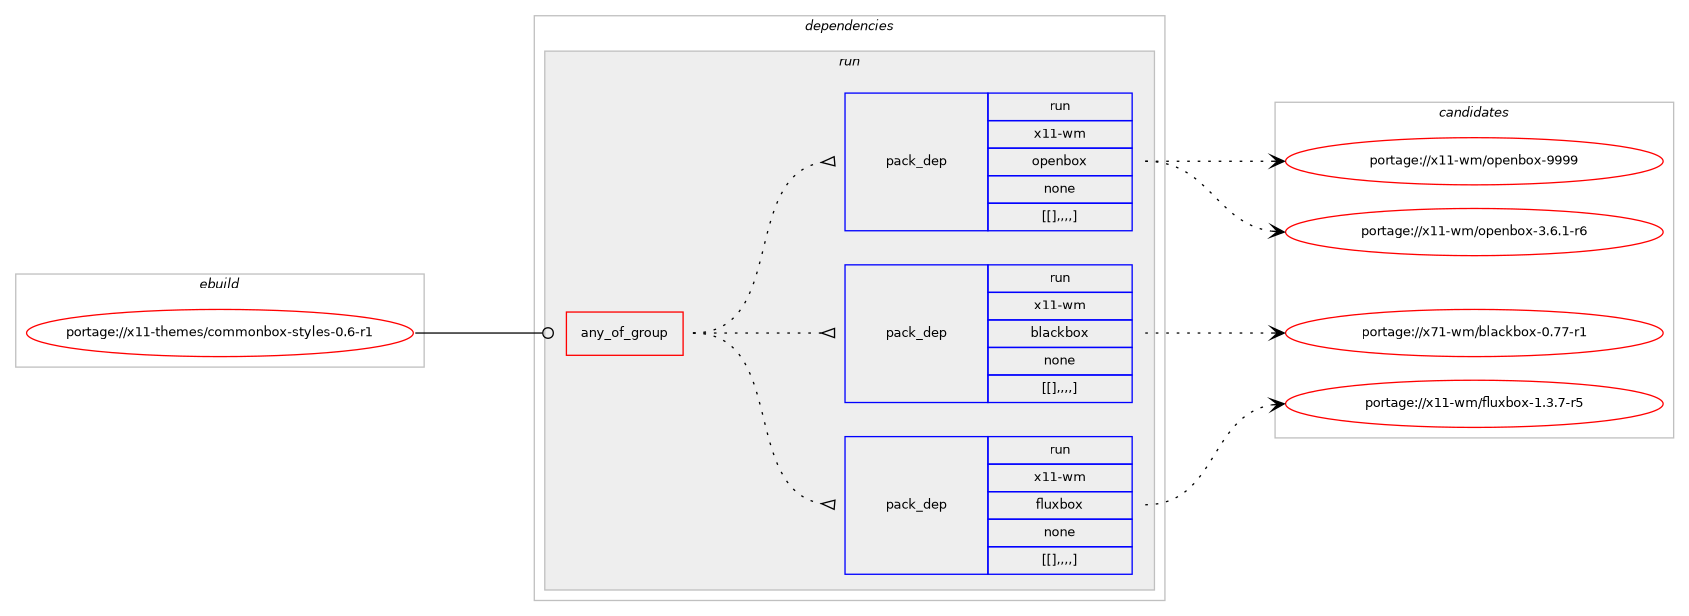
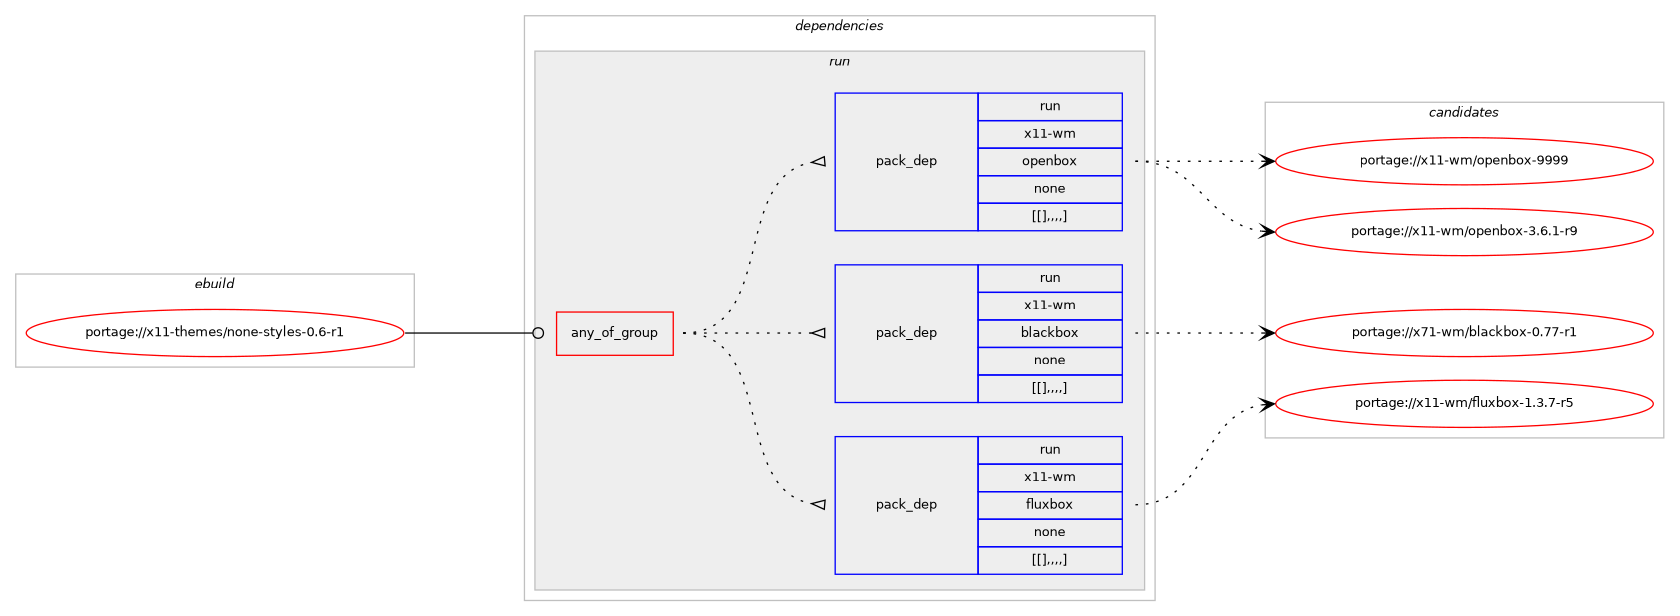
(1474, 232) -> (1465, 232)
(220, 333) -> (215, 333)
